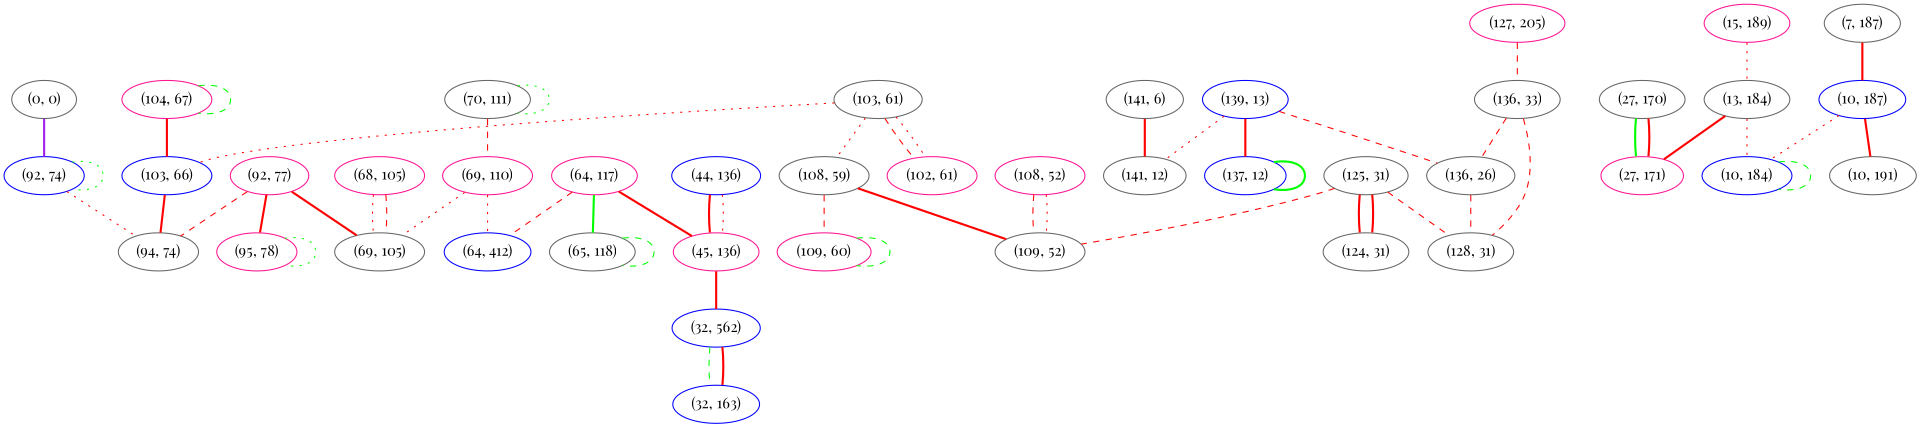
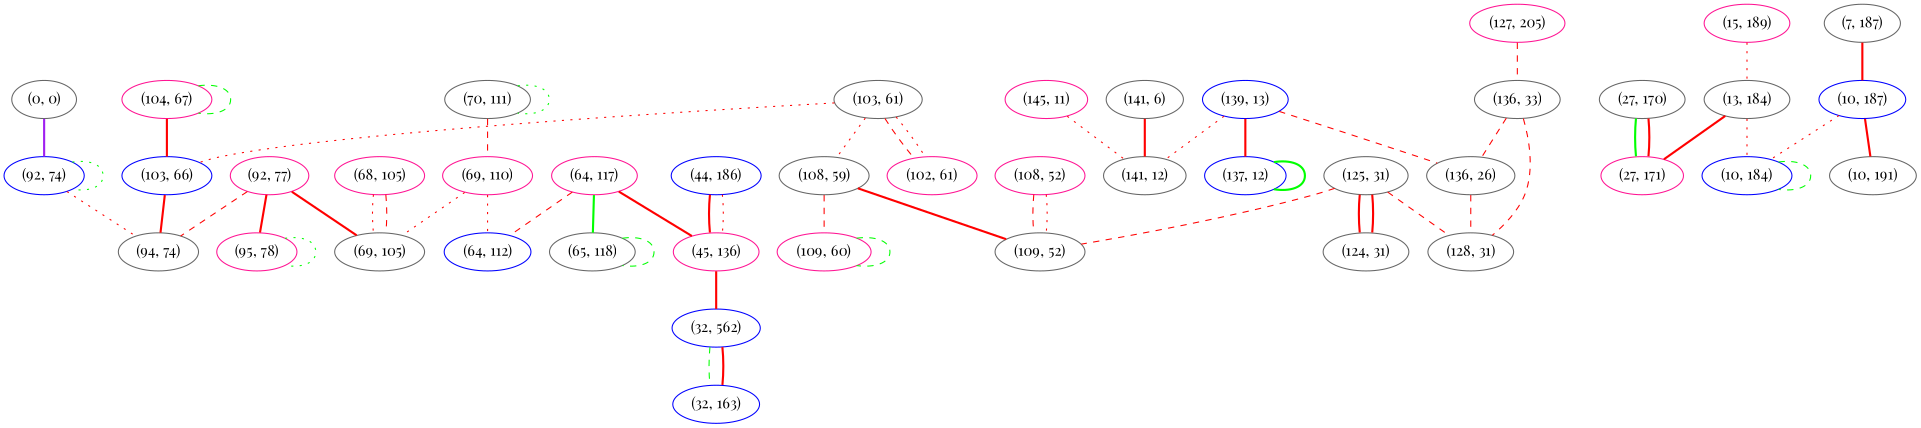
none -> (1046, 99)
(716, 176) -> (716, 176)
(488, 252) -> (488, 252)
